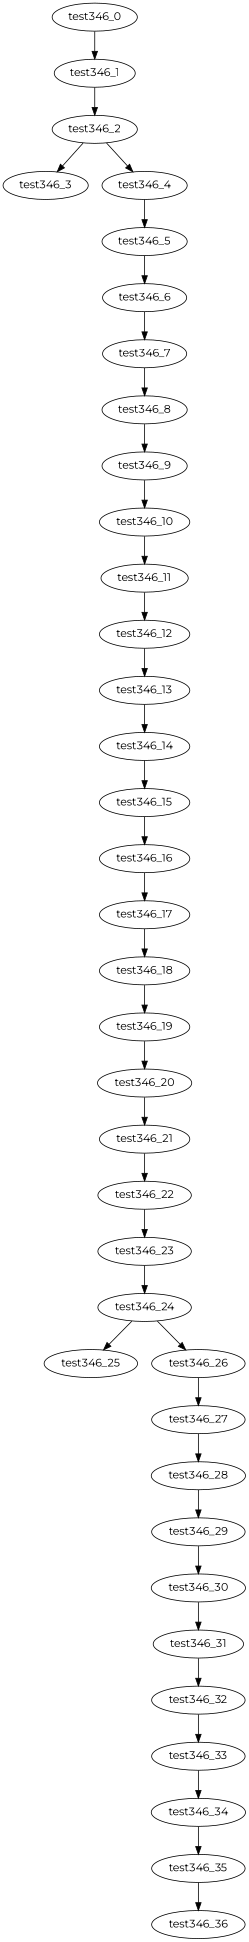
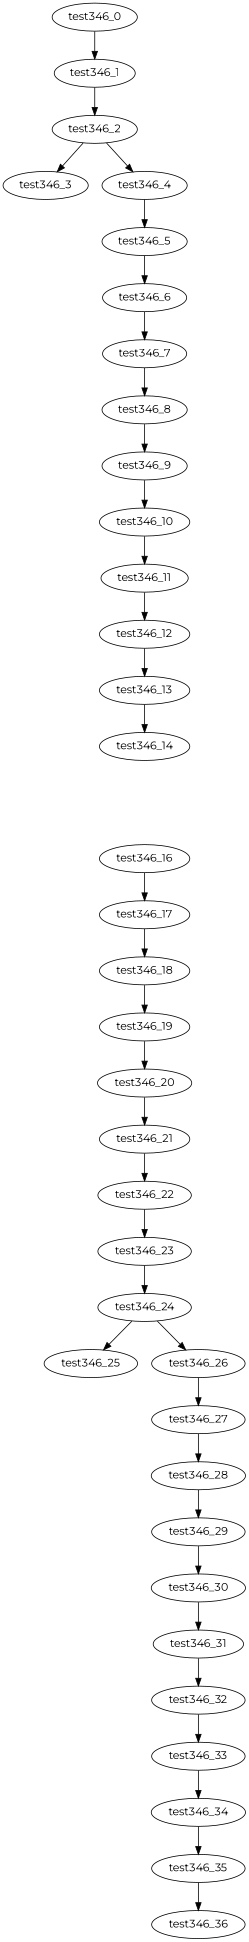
(145, 803) -> none
